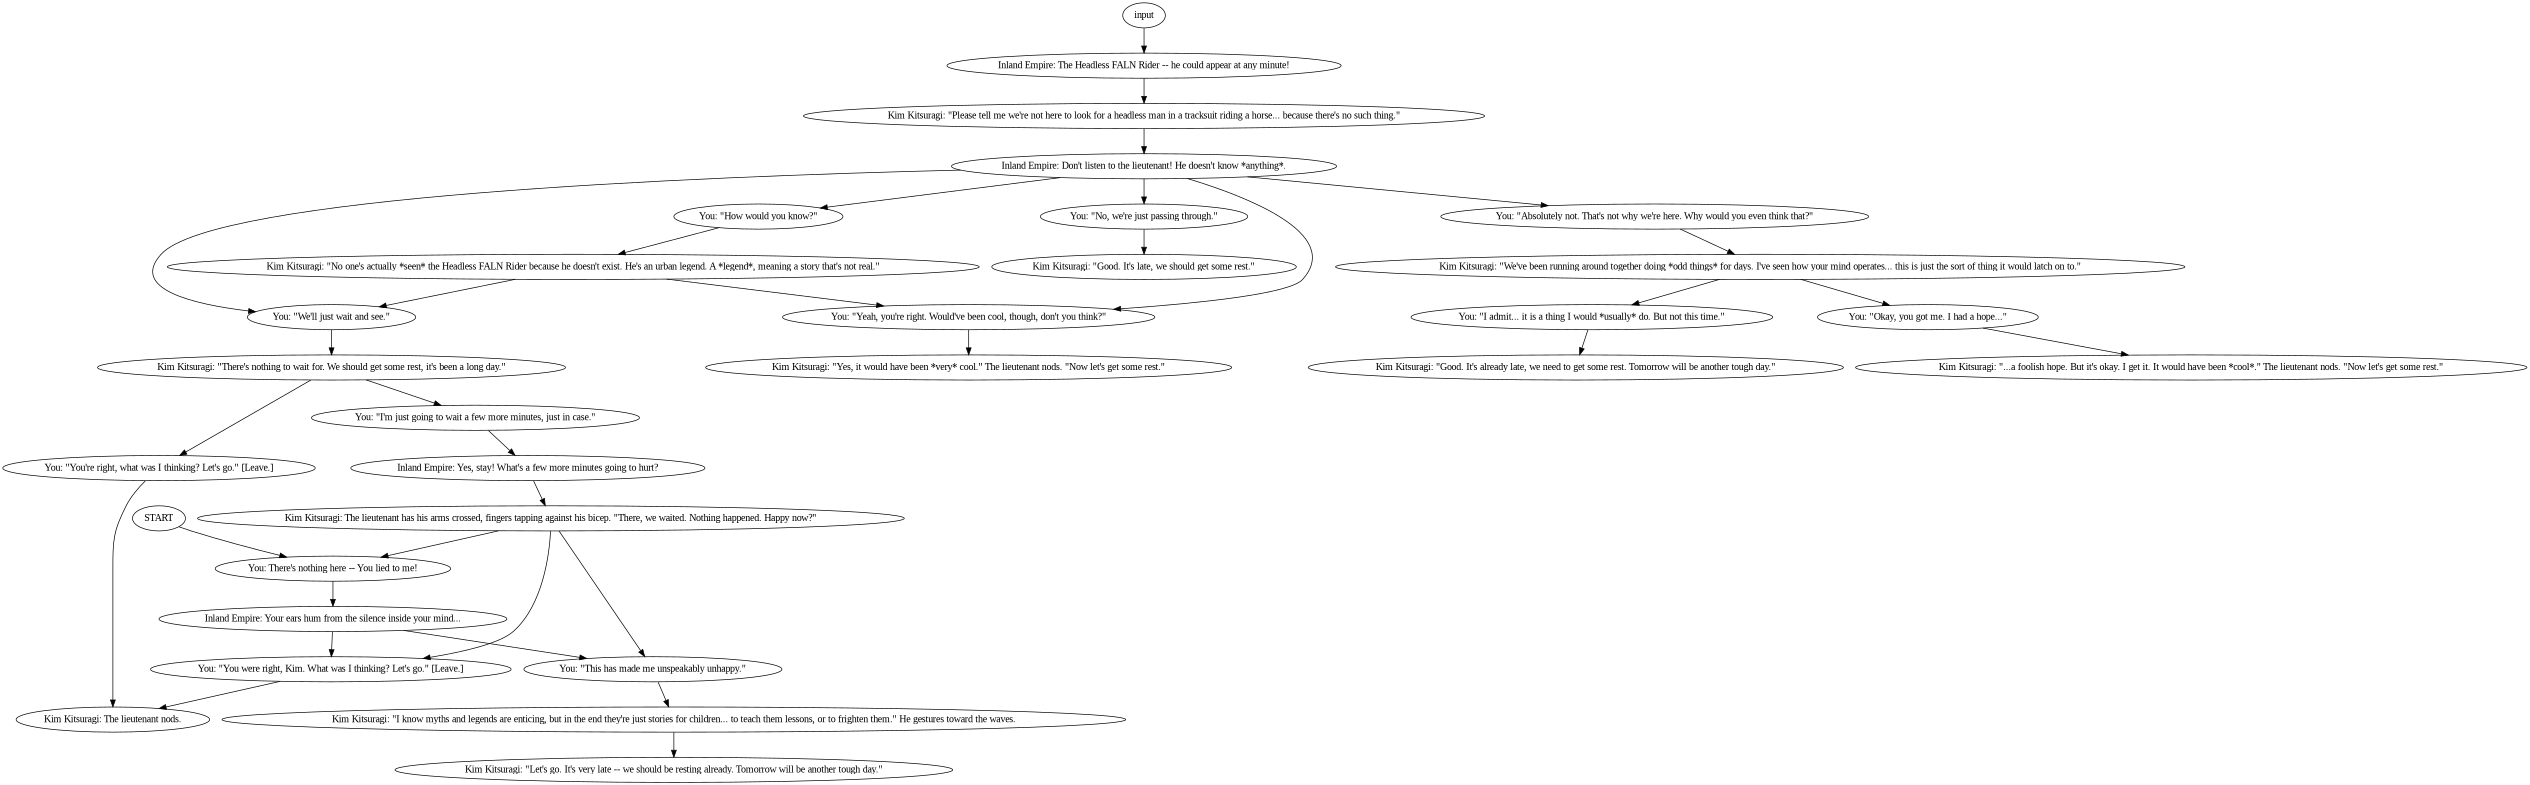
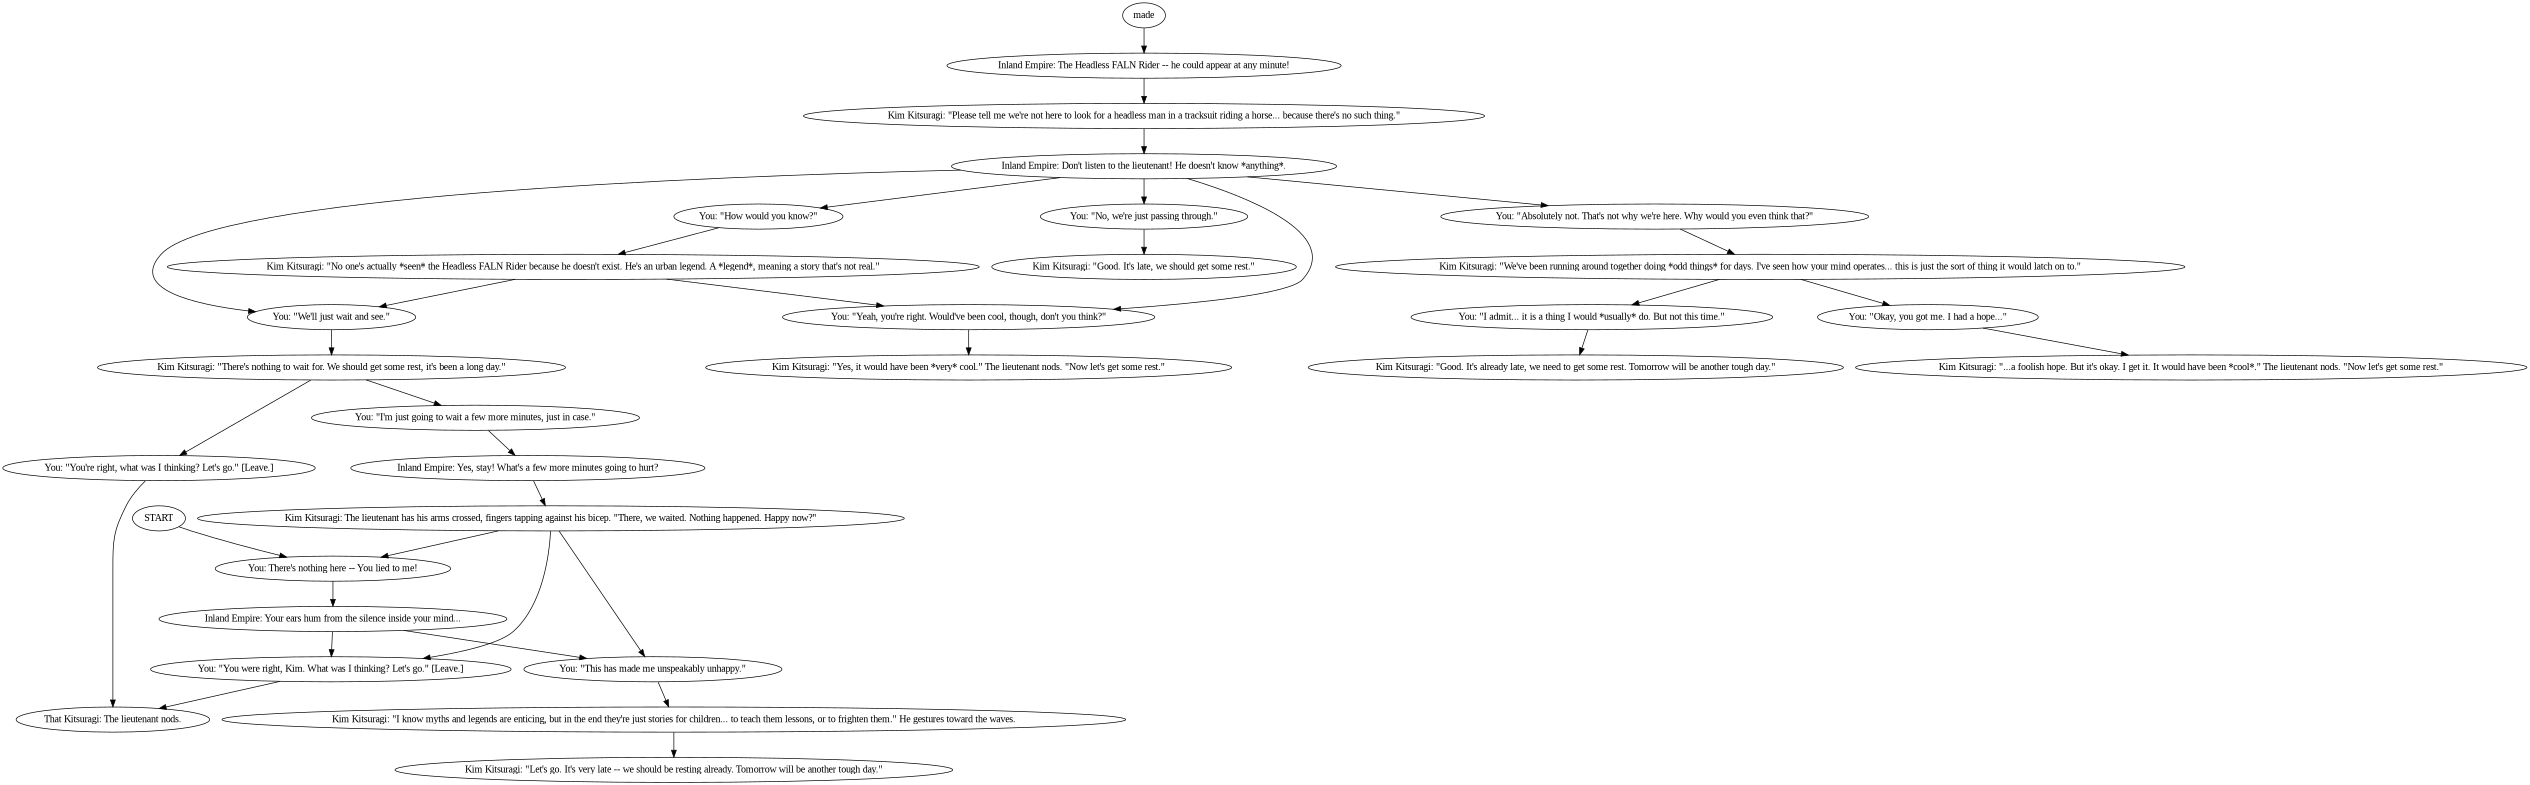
(1144, 15) -> (1144, 15)
(113, 720) -> (113, 720)
